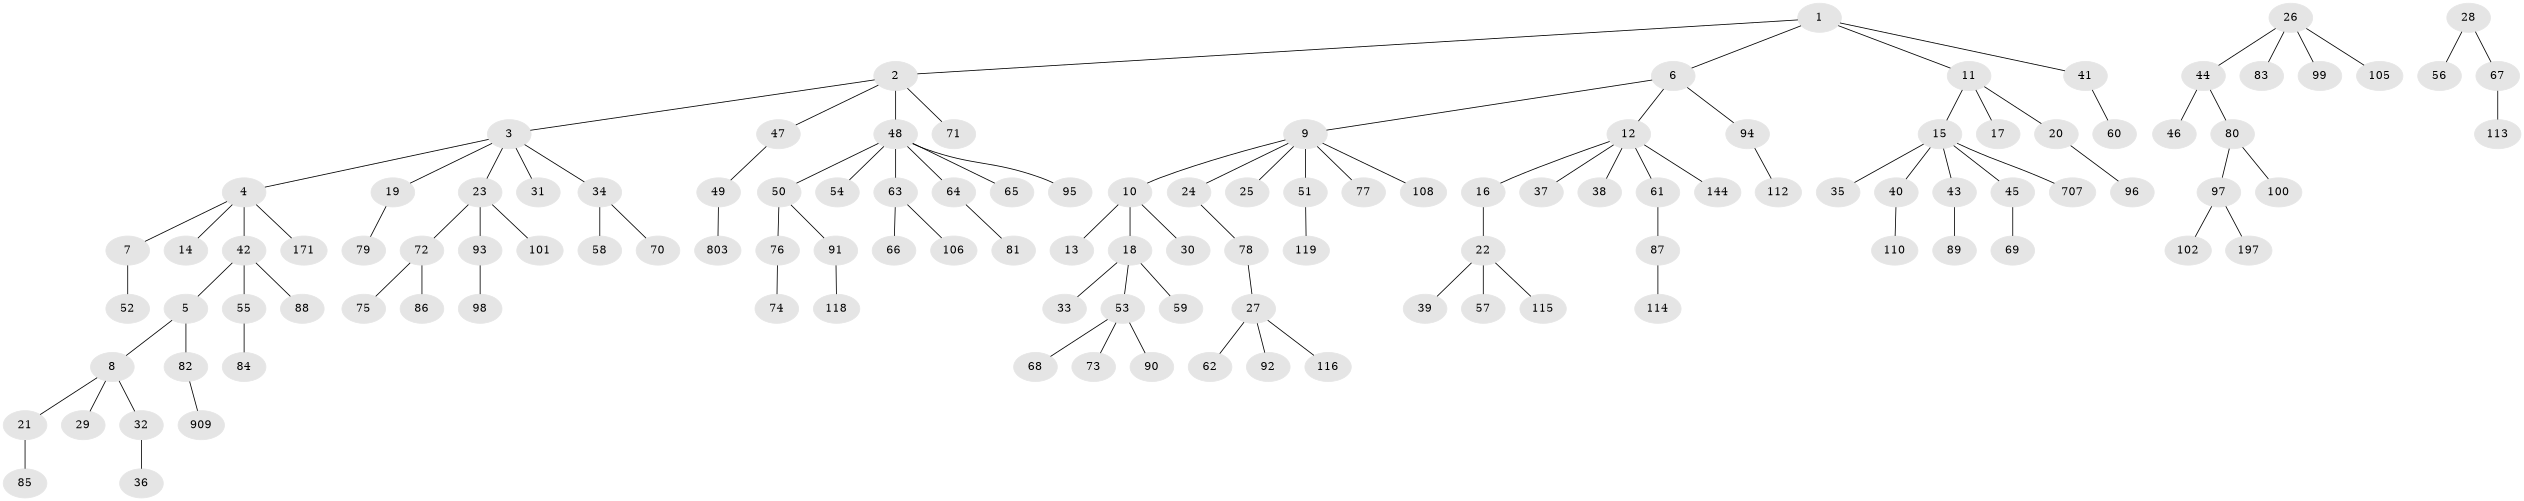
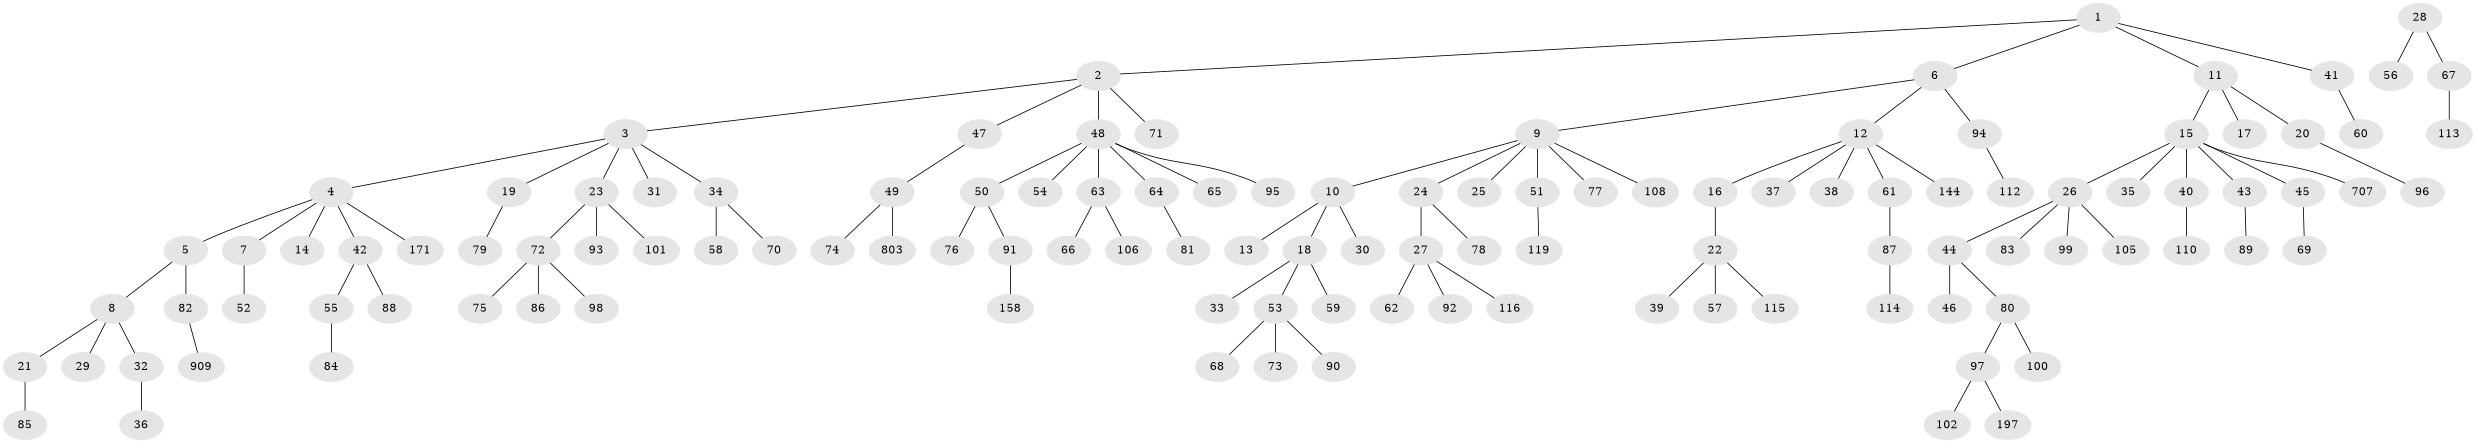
none -> (2128, 163)
(215, 280) -> (257, 219)
(480, 280) -> (567, 280)
(777, 280) -> (862, 221)
(1250, 280) -> (1421, 222)
(837, 309) -> (1010, 309)
